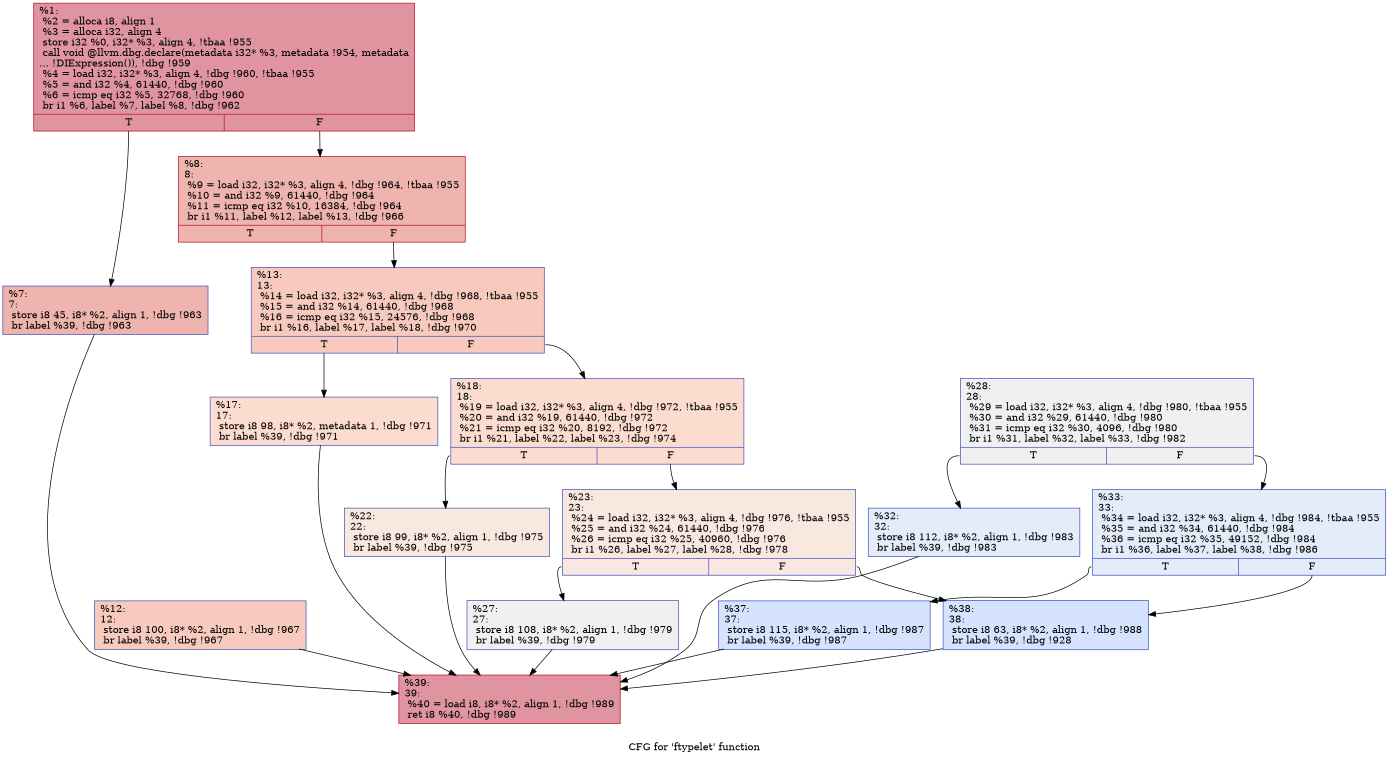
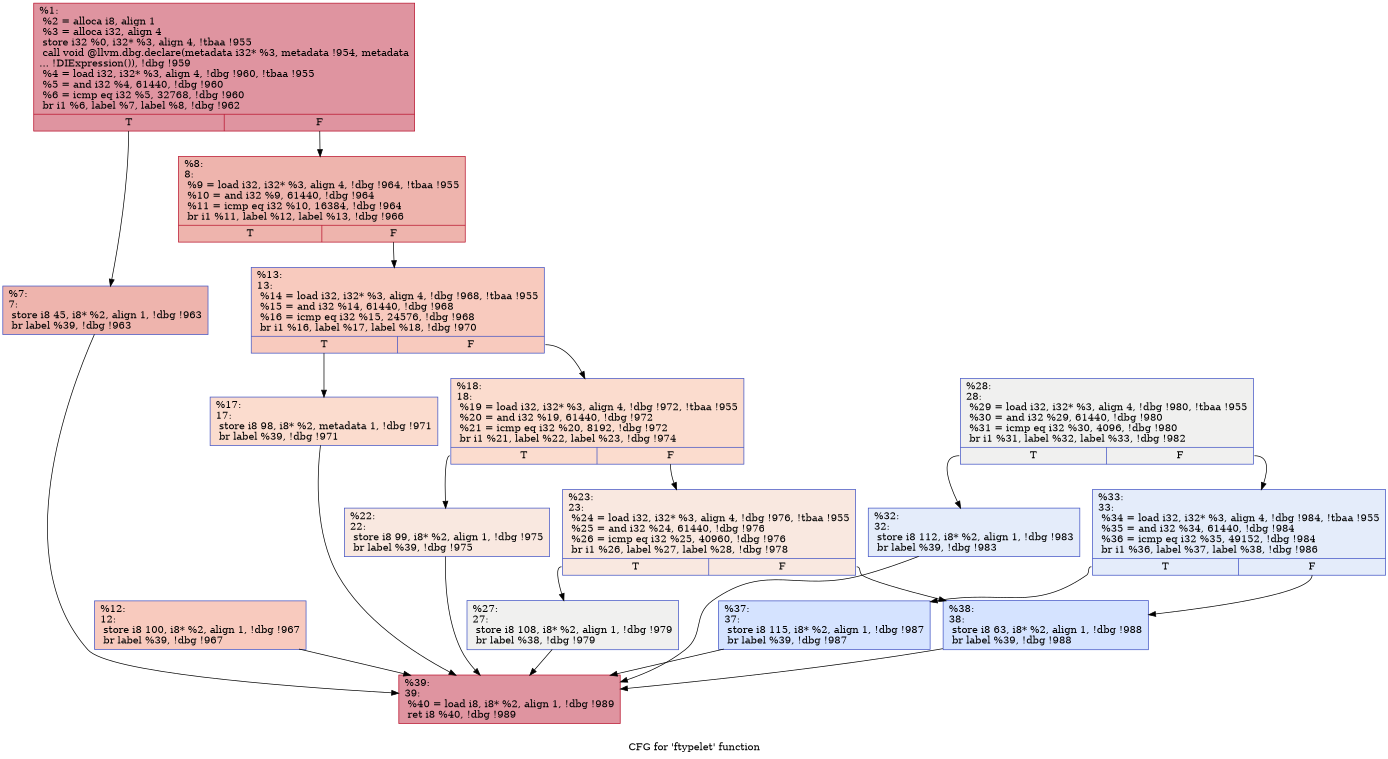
(534, 641) -> (534, 641)
(1010, 641) -> (1010, 641)
